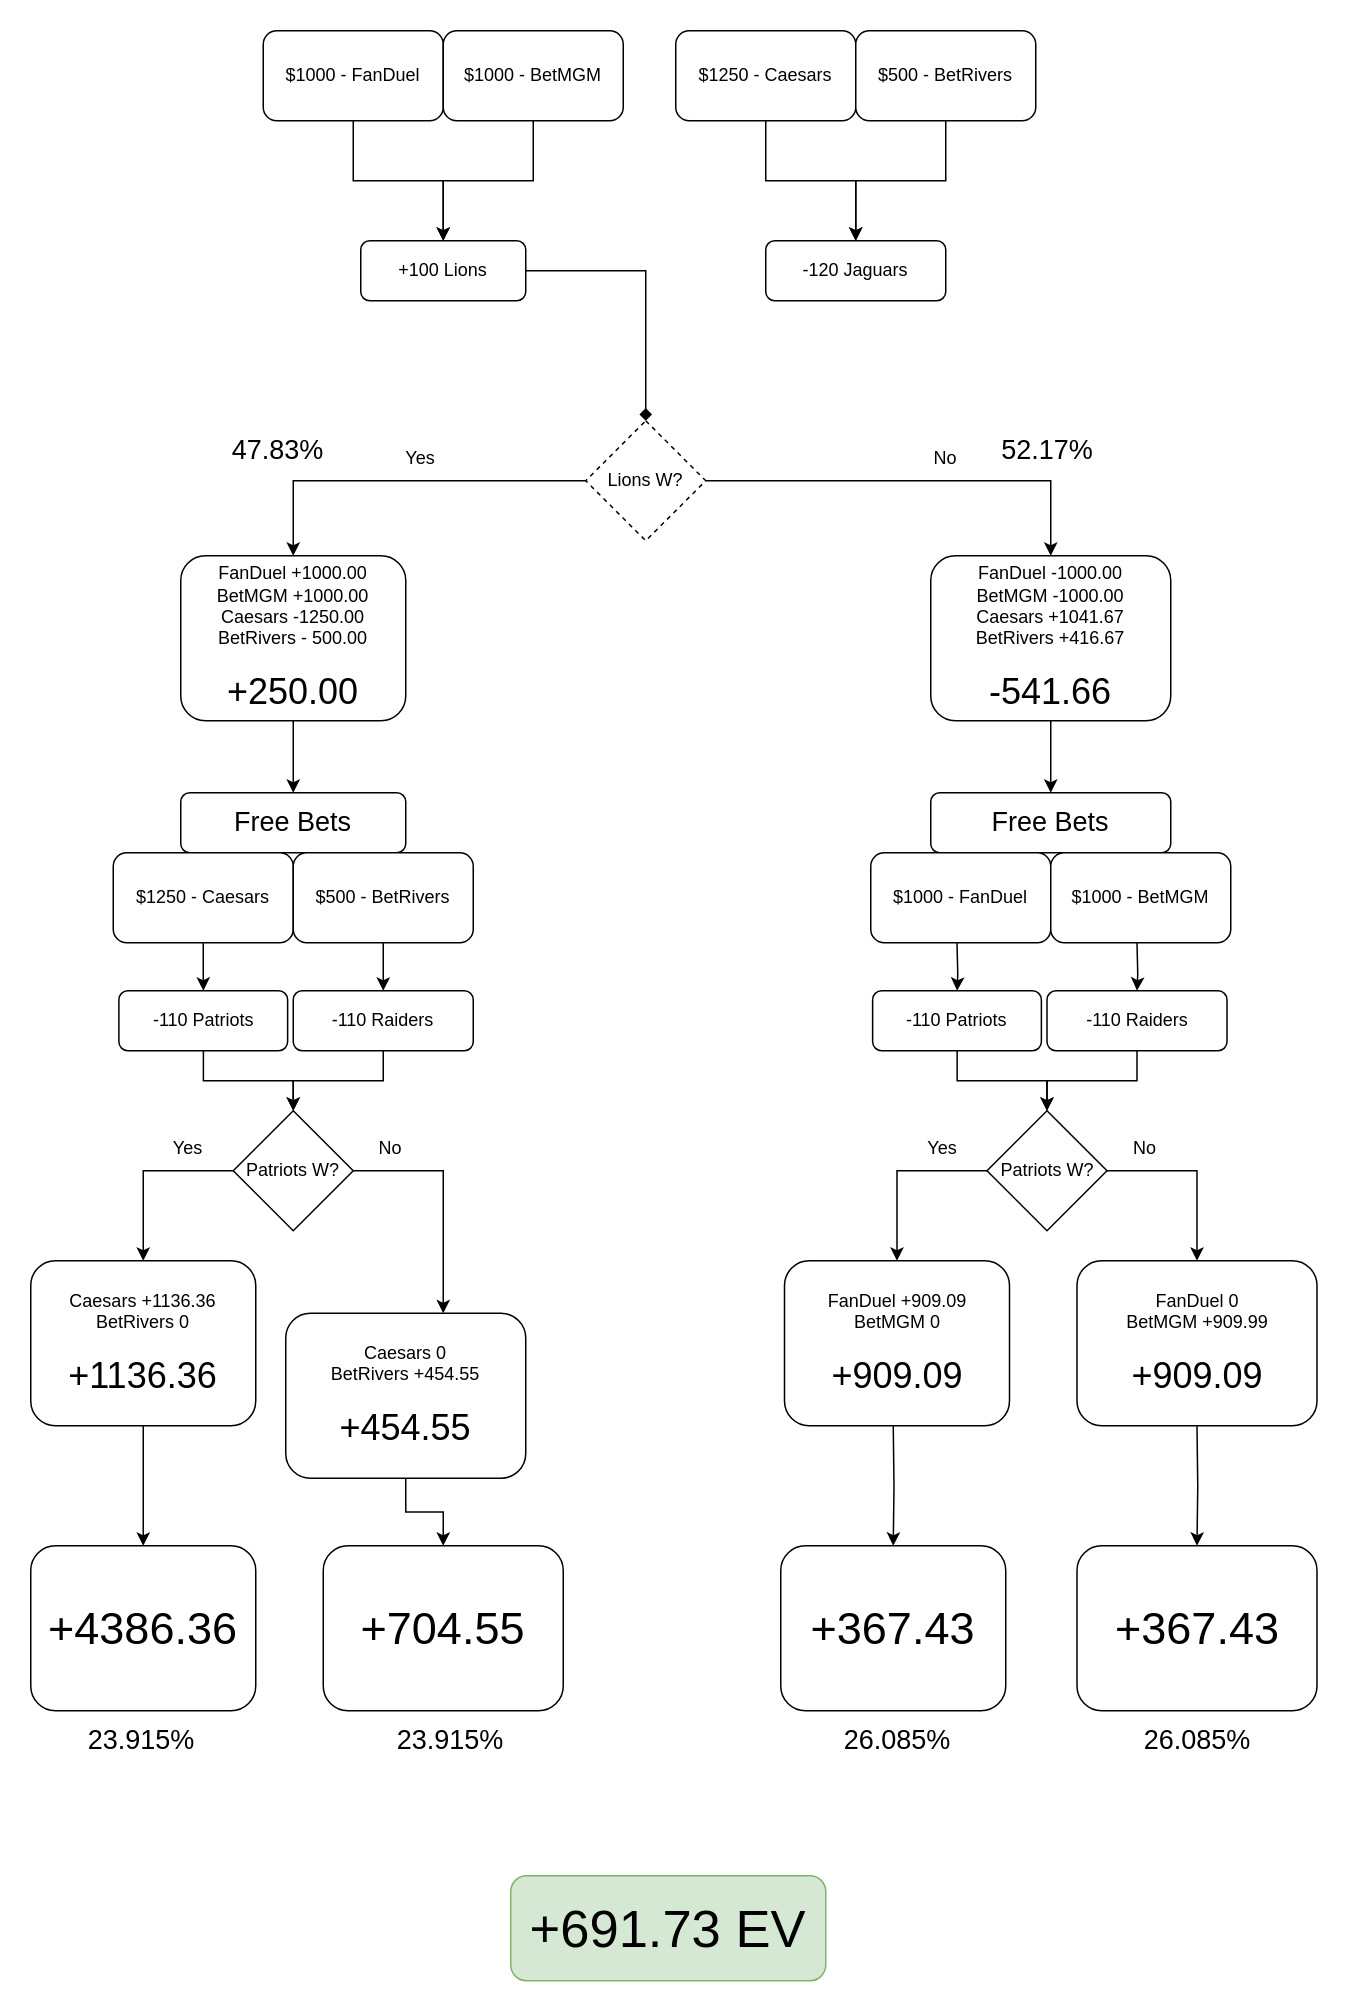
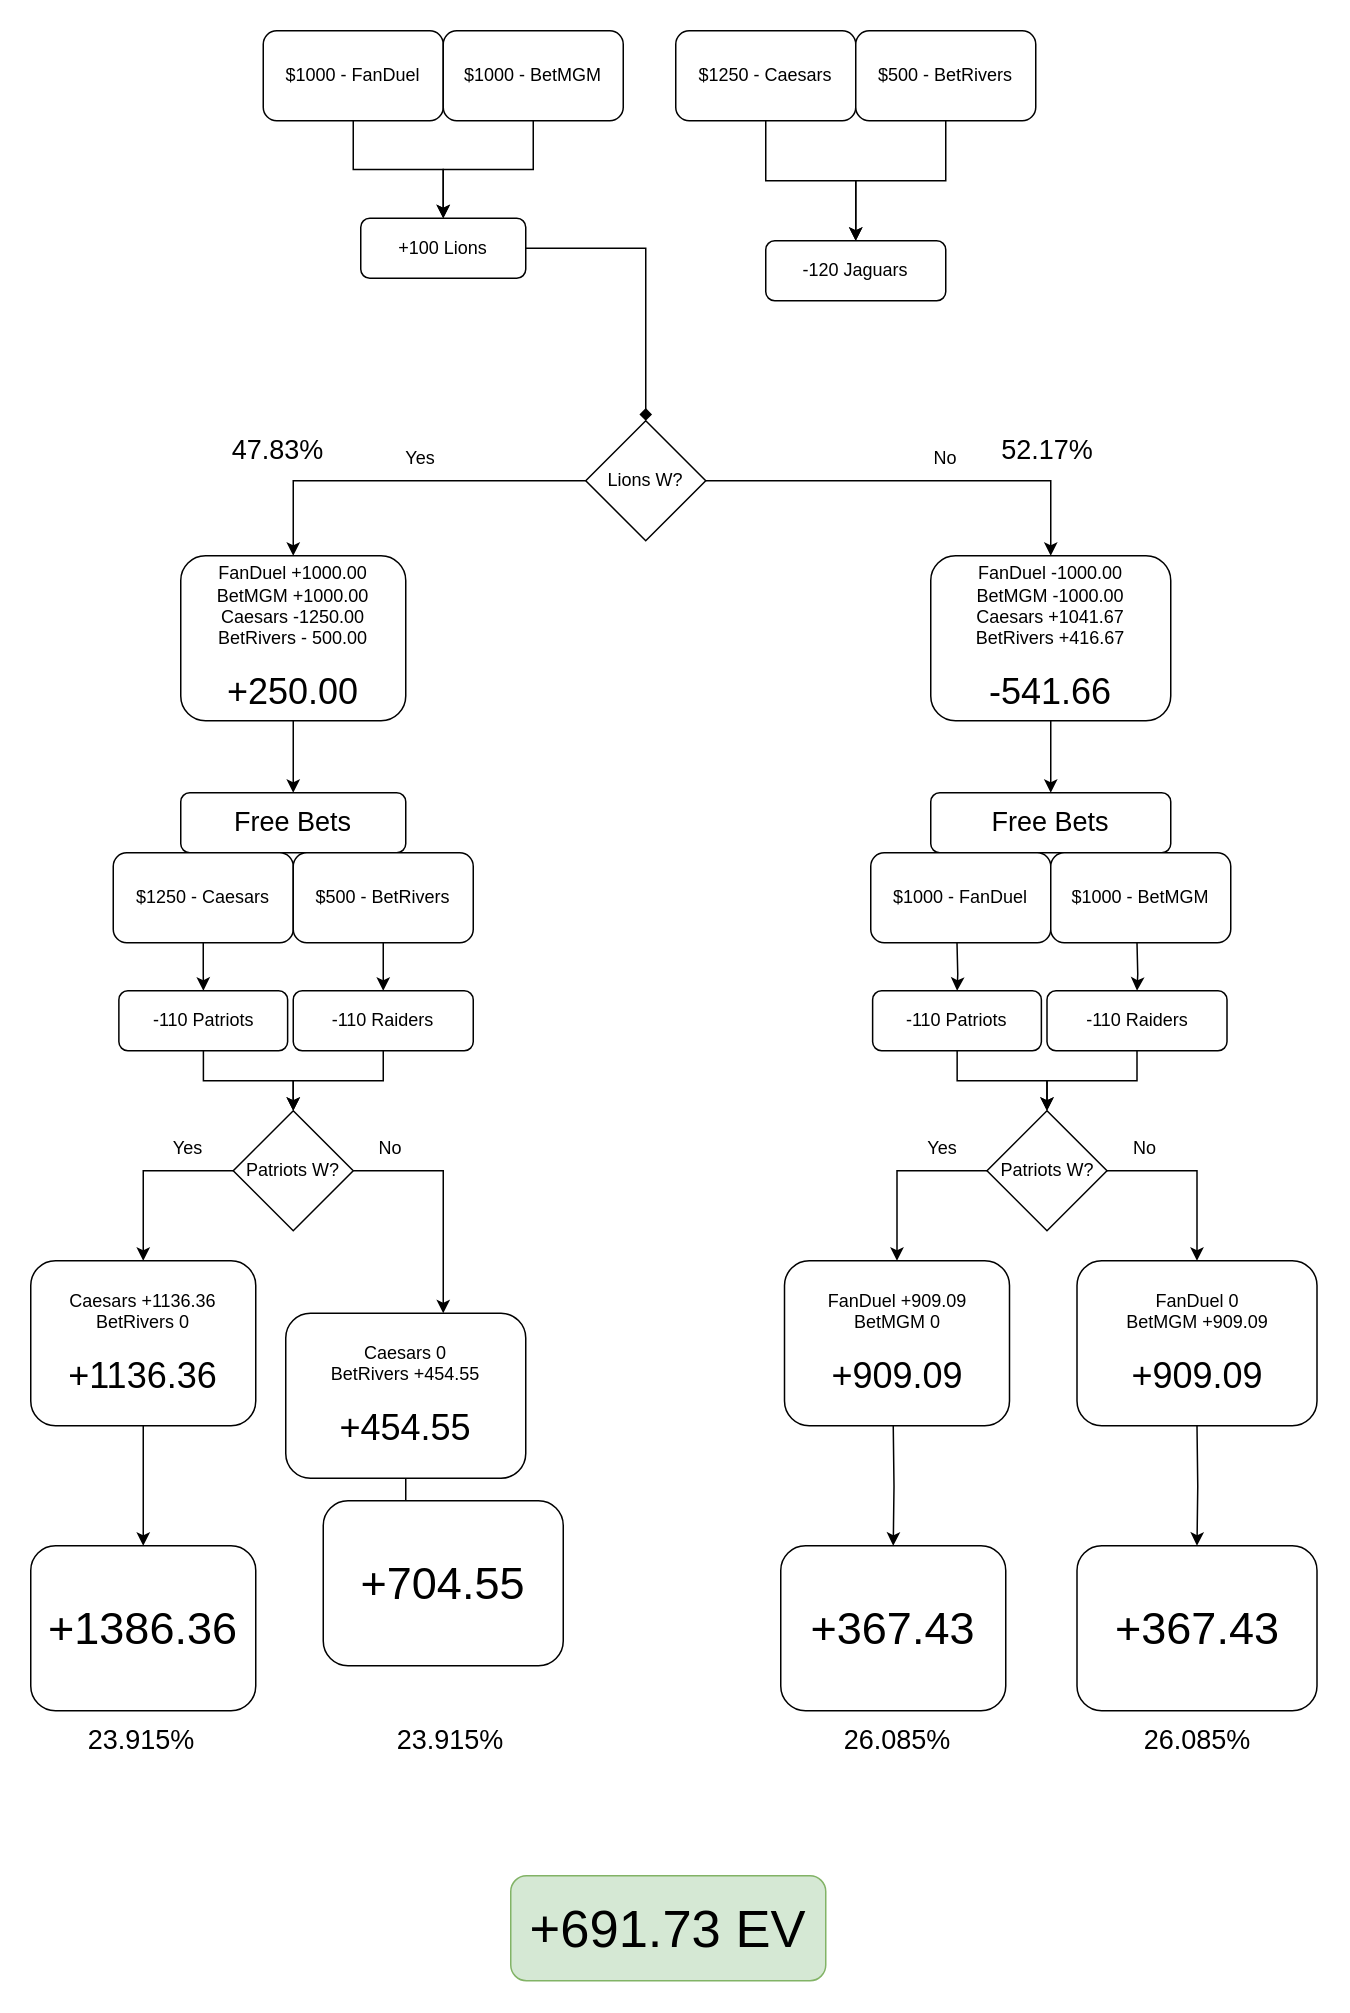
(443, 271) -> (443, 248)
(646, 481) -> (646, 481)
(1198, 1343) -> (1198, 1343)
(143, 1628) -> (143, 1628)
(443, 1628) -> (443, 1583)
